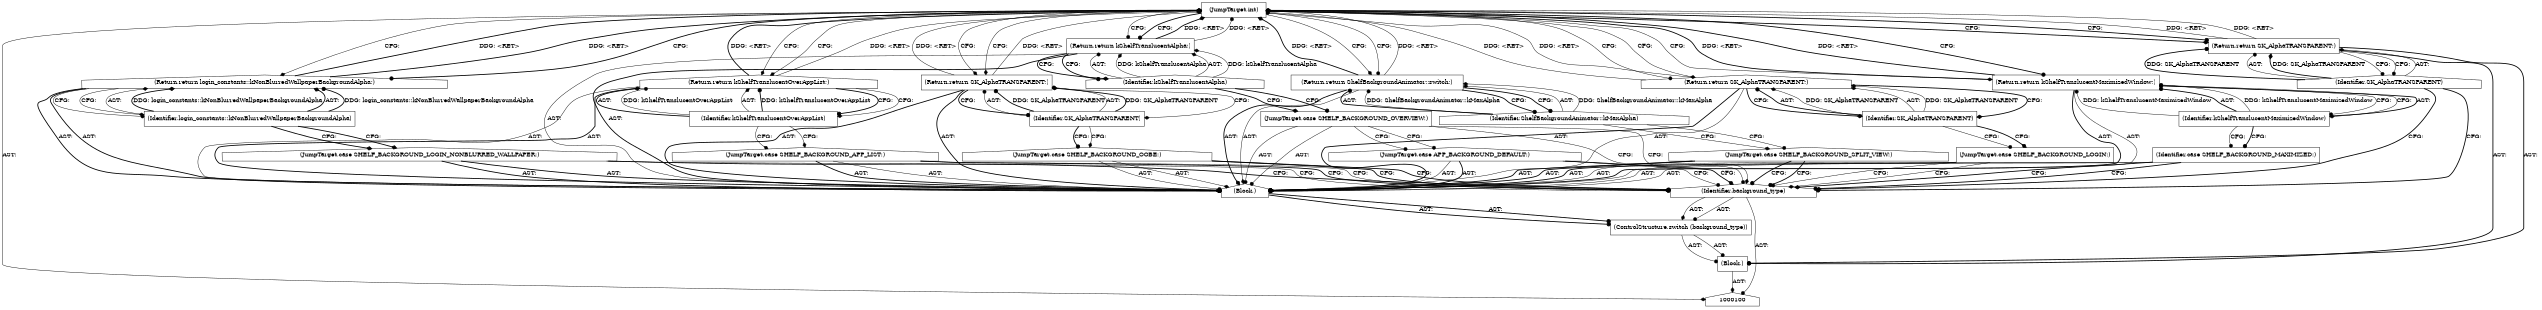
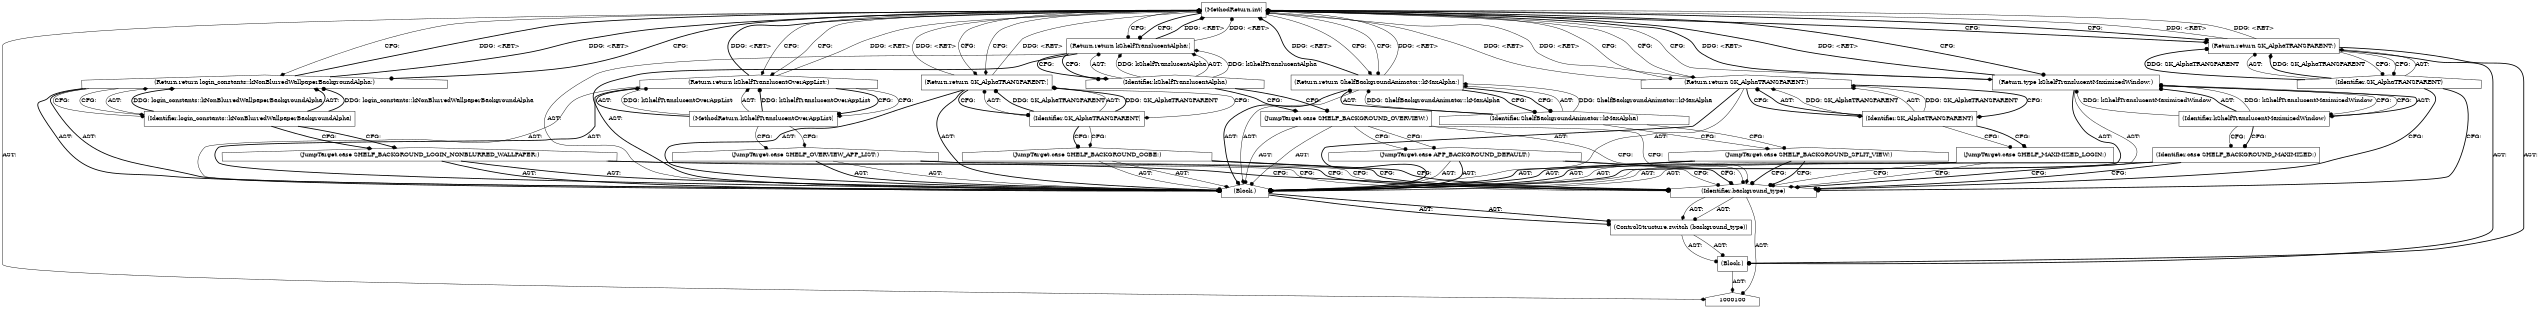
(1234, 10) -> (1234, 10)
(1377, 82) -> (1377, 82)
(2076, 82) -> (2076, 82)
(763, 119) -> (763, 119)
(805, 155) -> (805, 155)
(2035, 155) -> (2035, 155)
